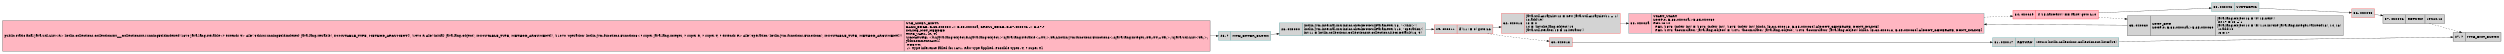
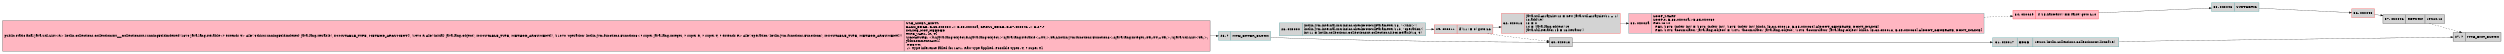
(1665, 16) -> (1665, 16)
(2235, 26) -> none
(1550, 27) -> (1548, 27)
(1274, 34) -> (1409, 41)
(1561, 42) -> (1561, 42)
(2025, 42) -> (2024, 42)
